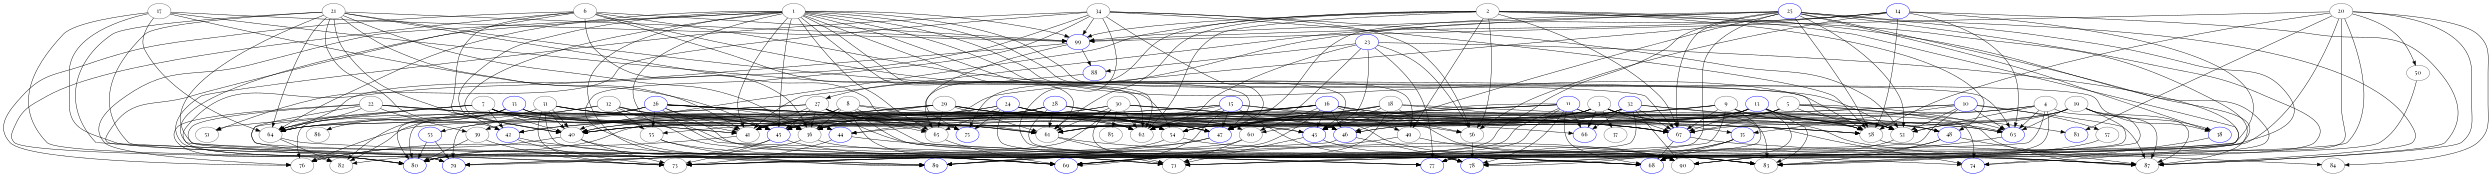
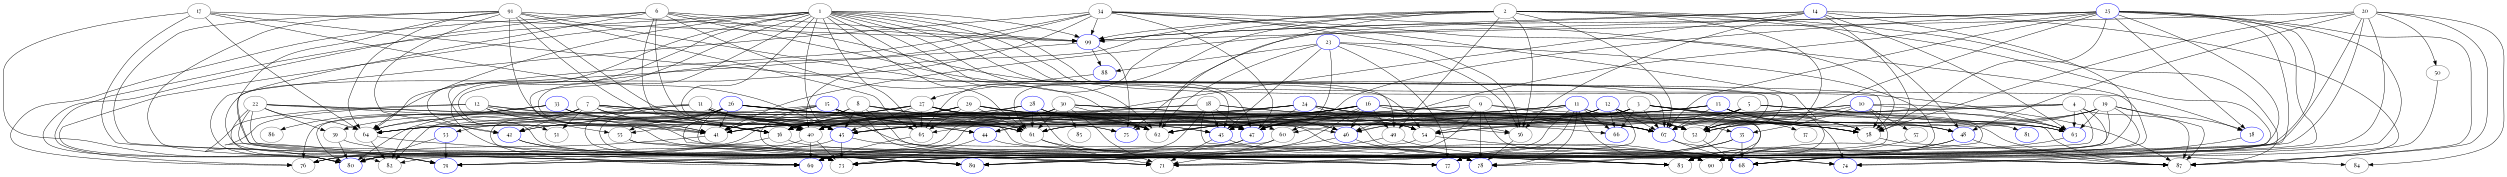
(334, 11) -> (510, 11)
(2211, 72) -> (2163, 64)
